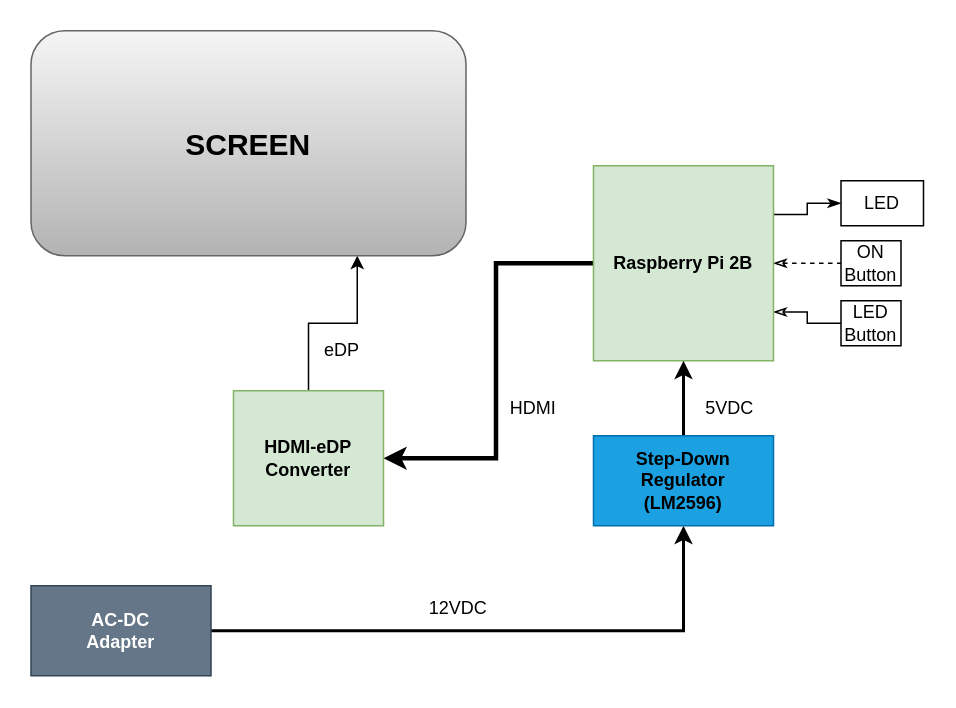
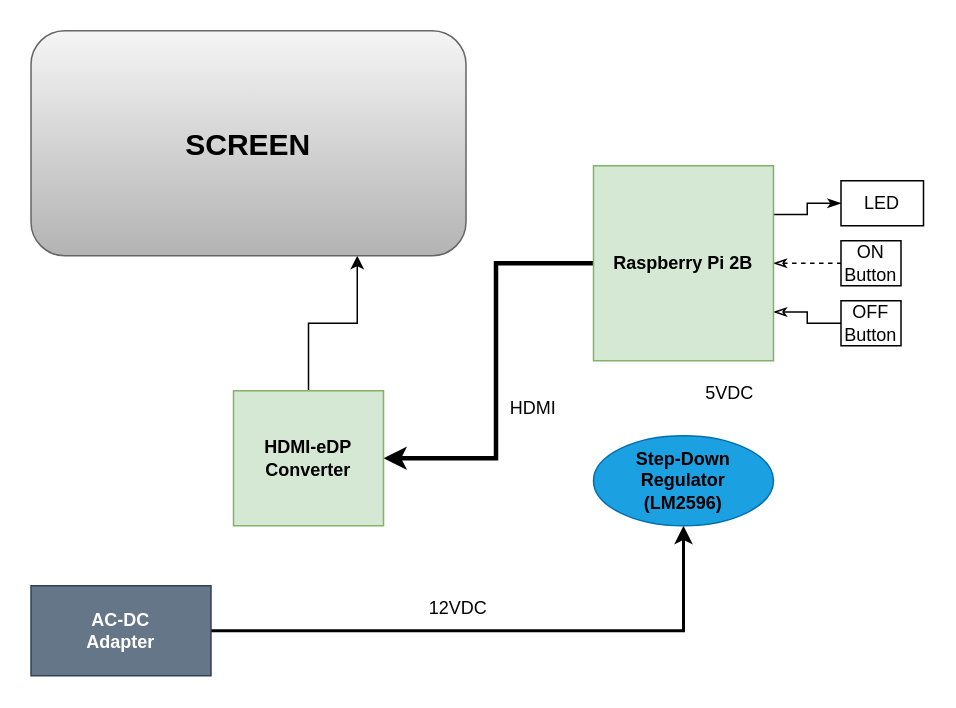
(871, 323) -> (871, 323)
(342, 350) -> none
(683, 404) -> none
(730, 409) -> (730, 394)
(683, 481) -> (683, 481)
